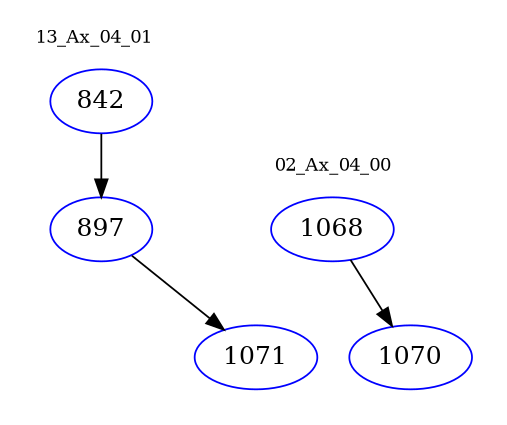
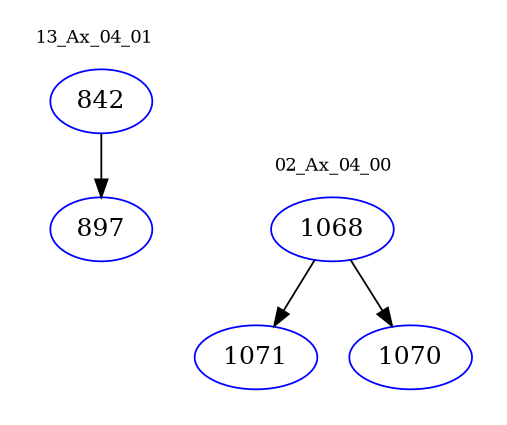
(171, 287) -> (299, 285)
